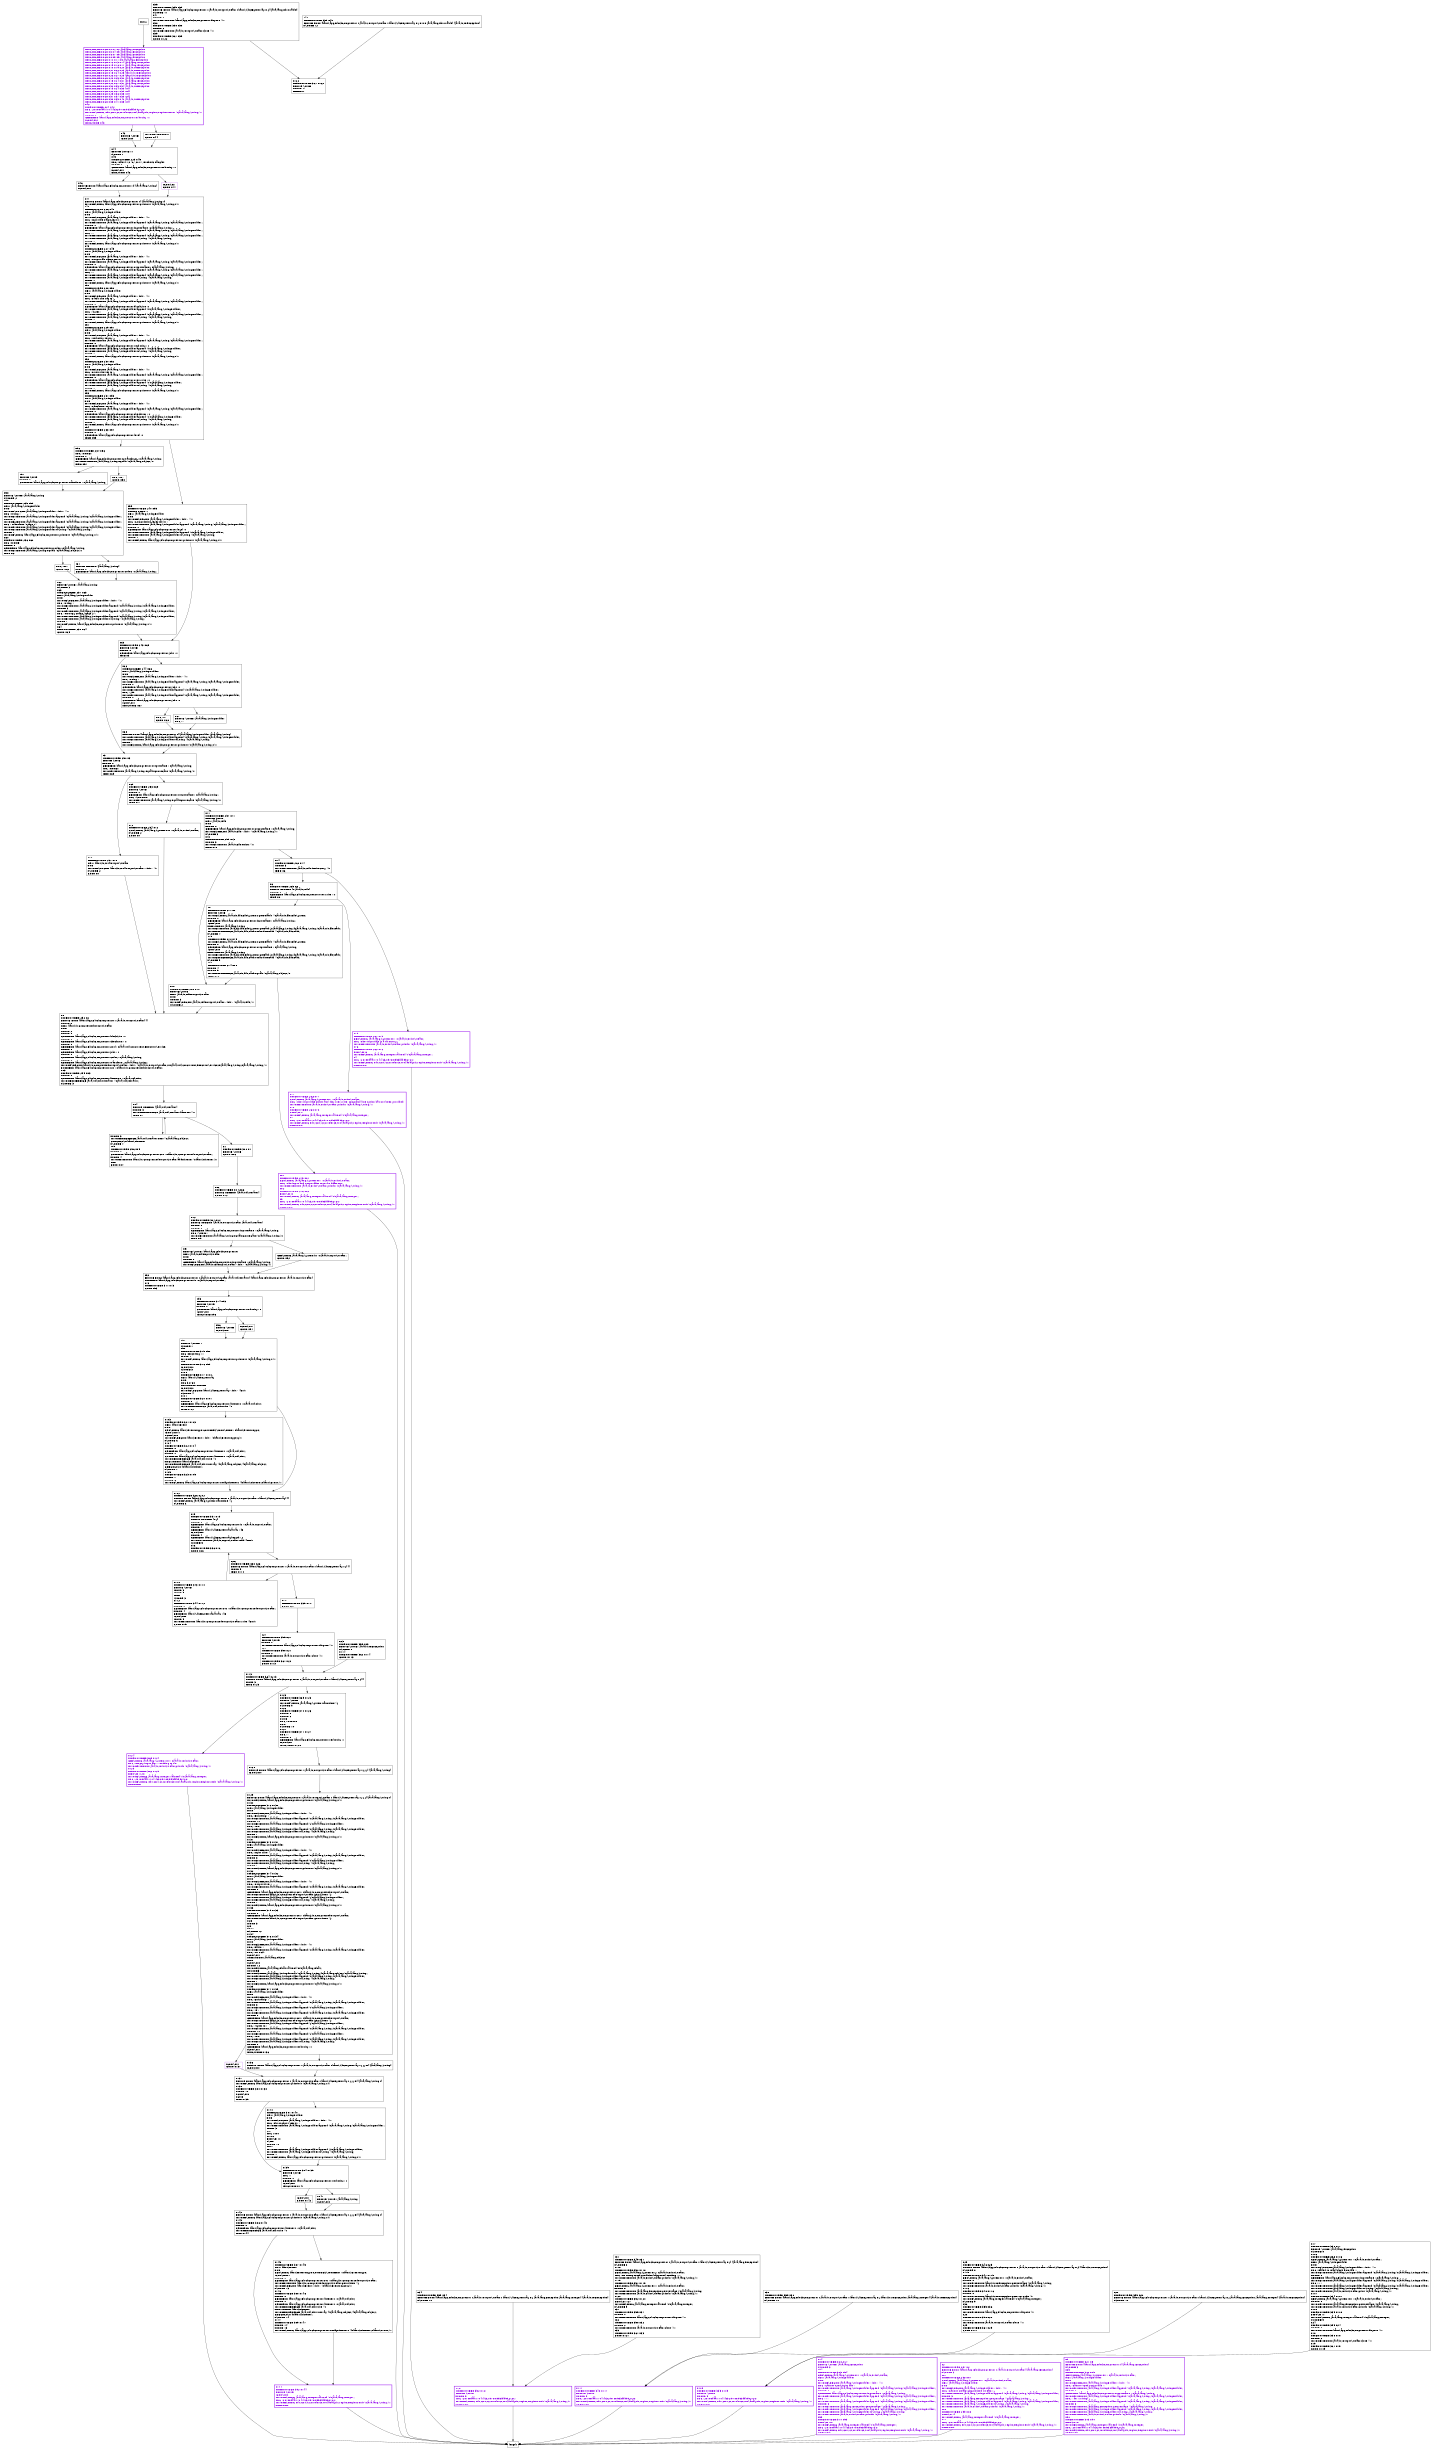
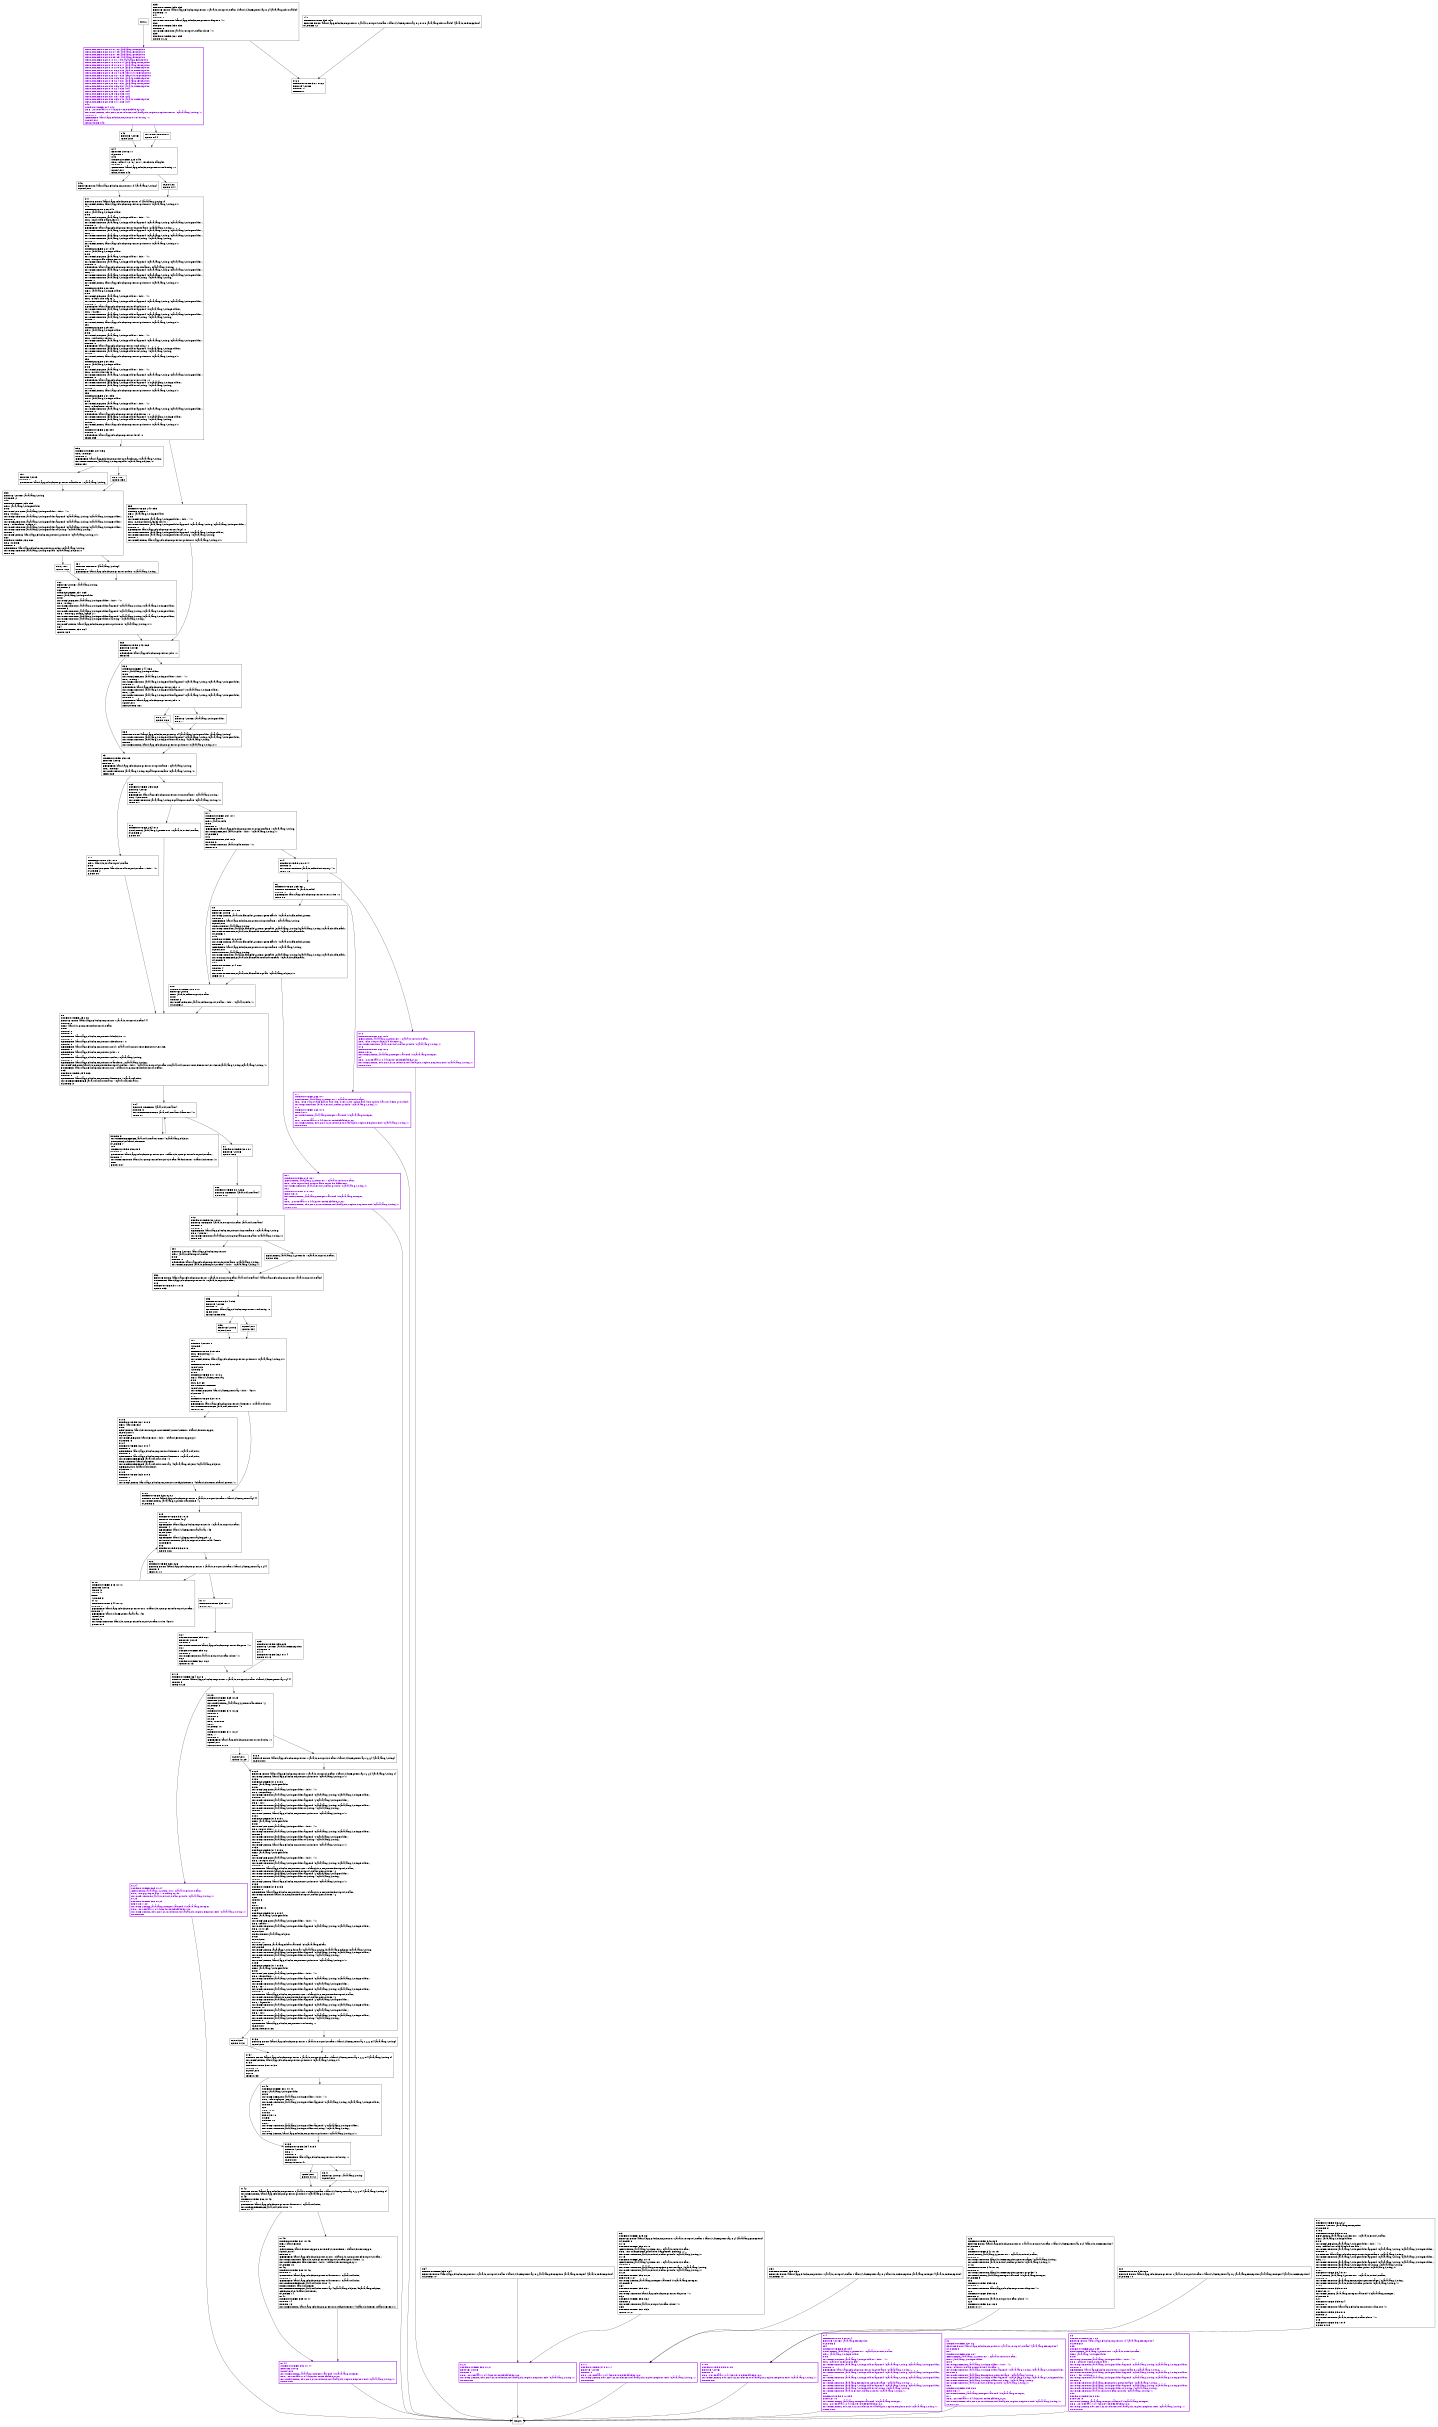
(170, 186) -> (170, 186)
none -> (240, 1758)
(234, 2065) -> (238, 2042)
